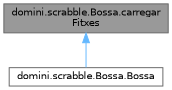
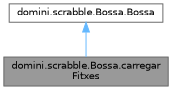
(86, 55) -> (86, 45)
